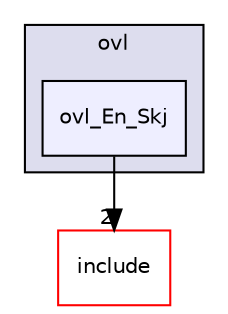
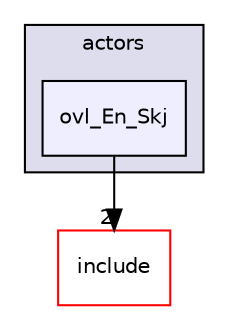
(114, 45) -> (114, 45)
